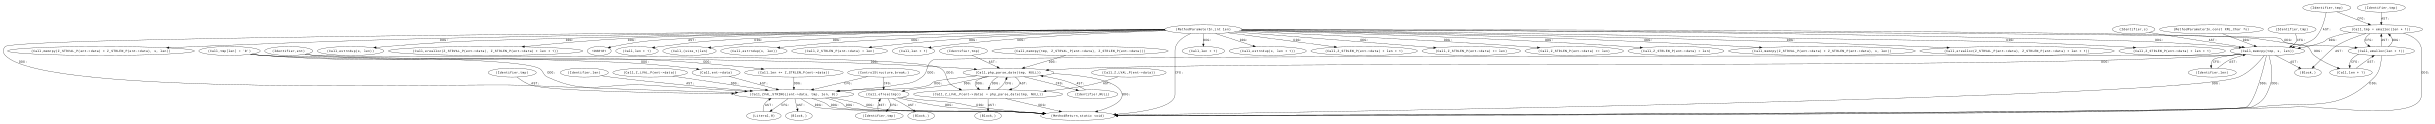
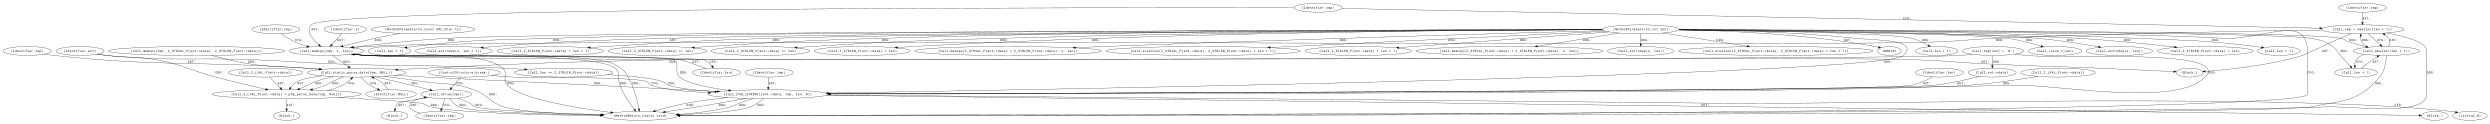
(1245, 40) -> (675, 40)
(1008, 73) -> (356, 73)
(764, 105) -> none
